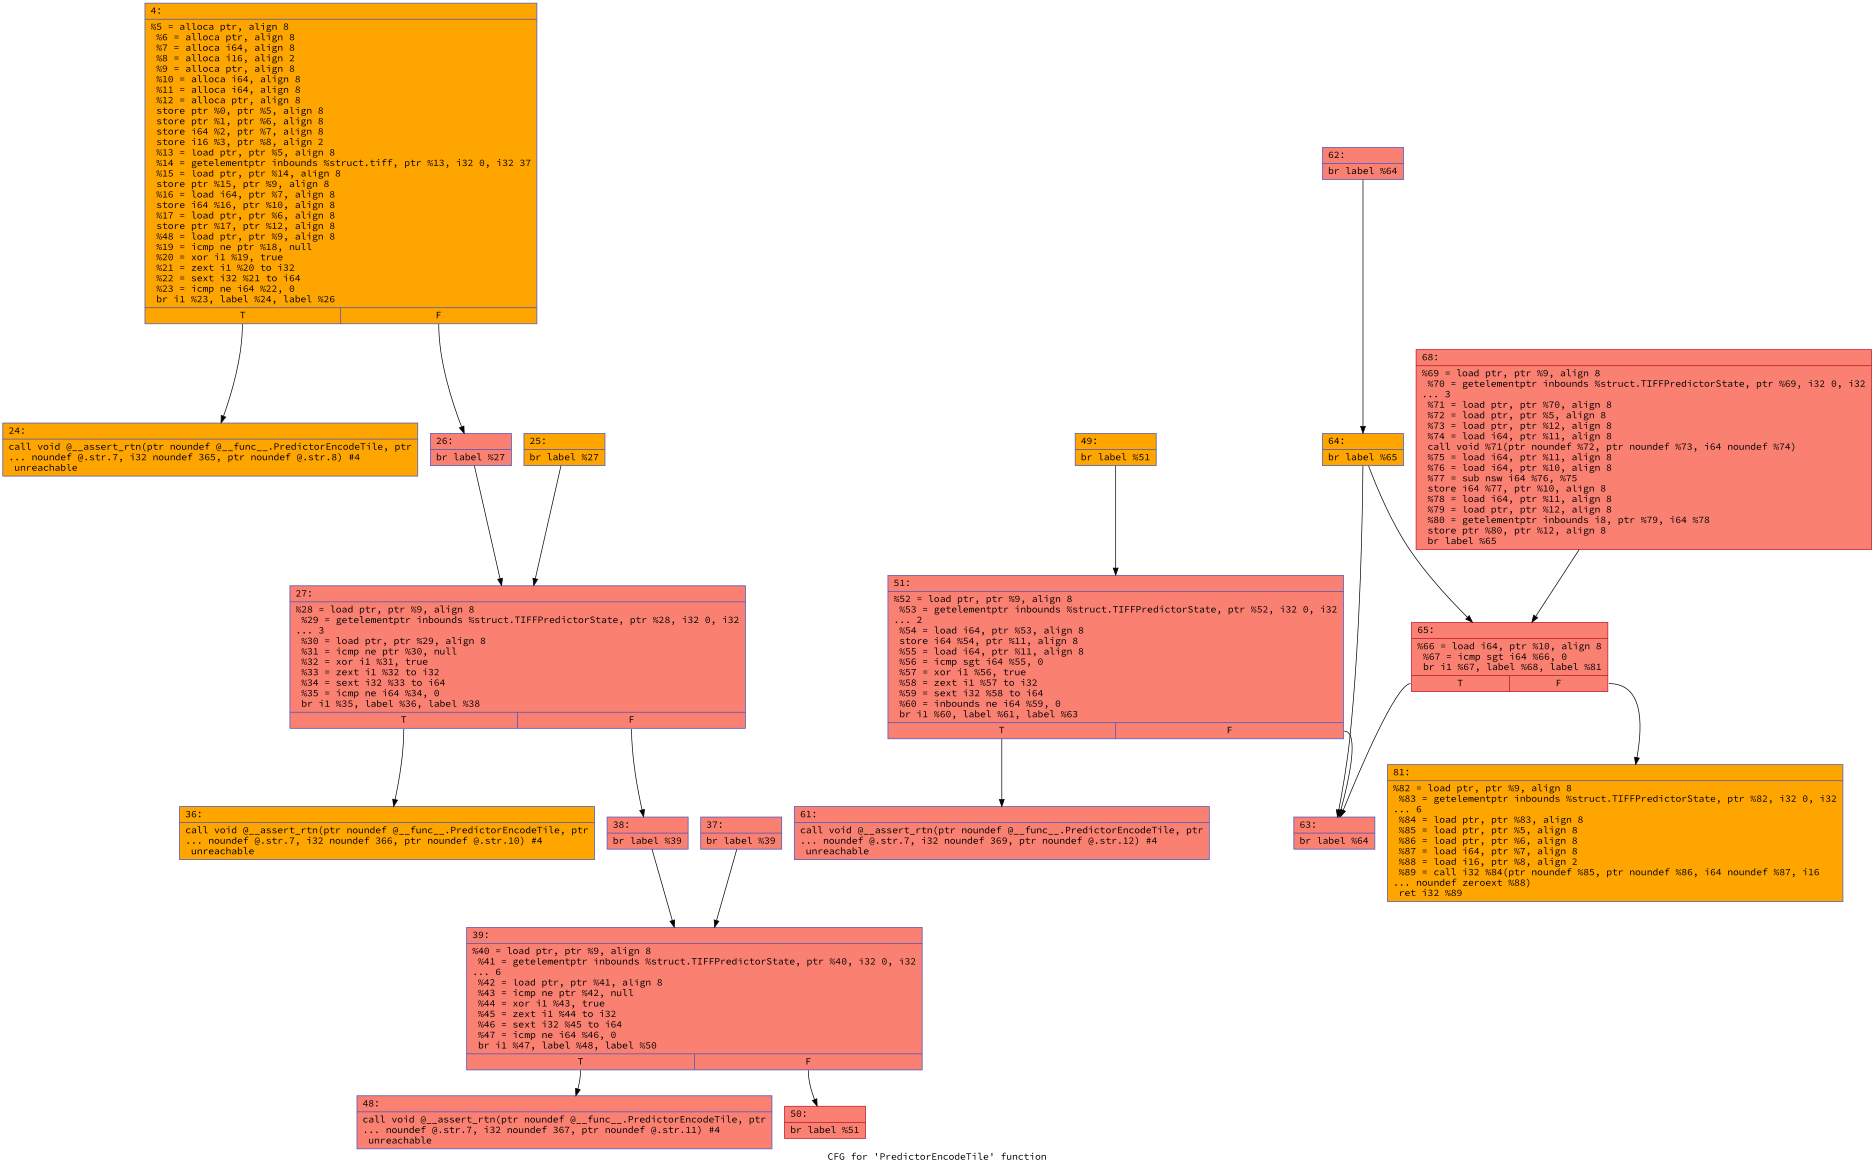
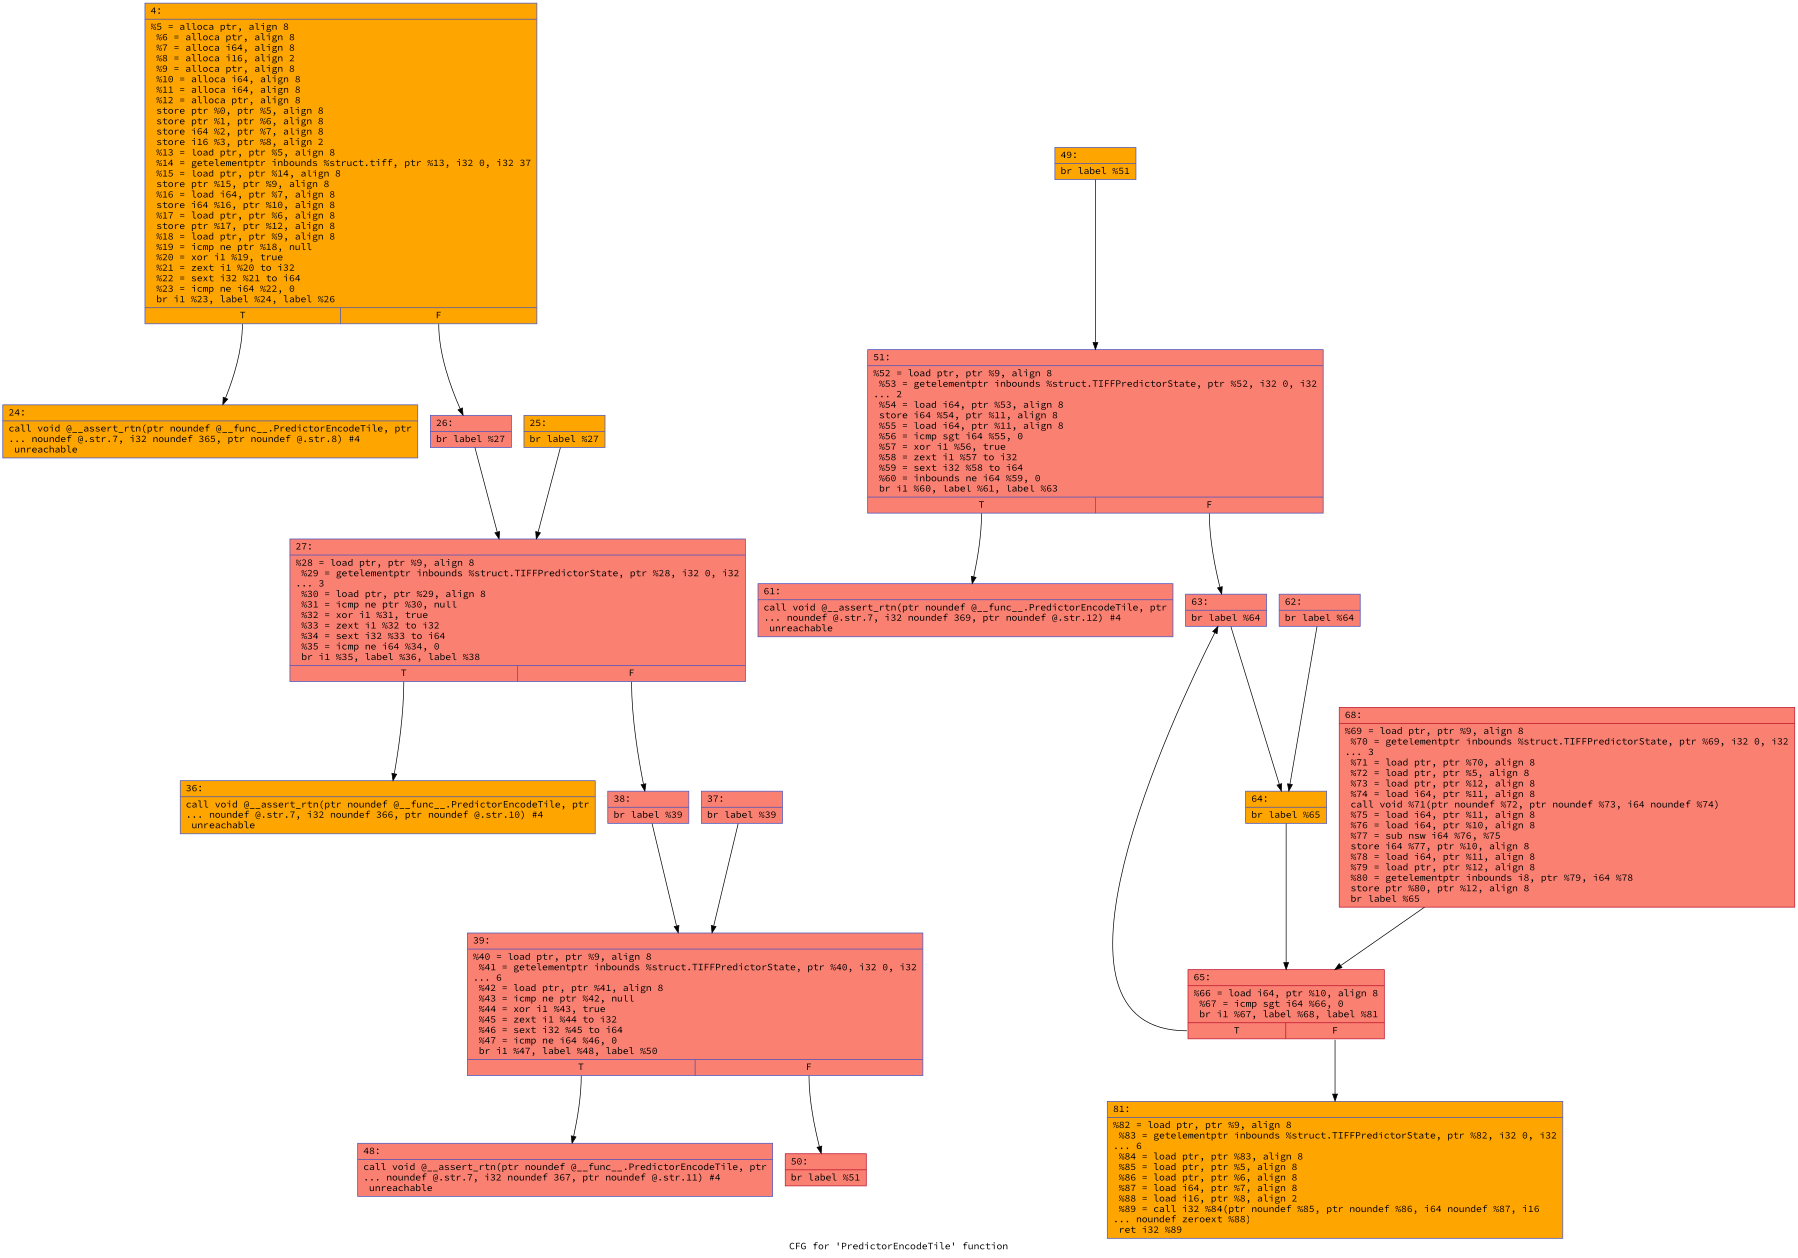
(243, 236) -> (243, 236)
(1357, 638) -> (1255, 705)
